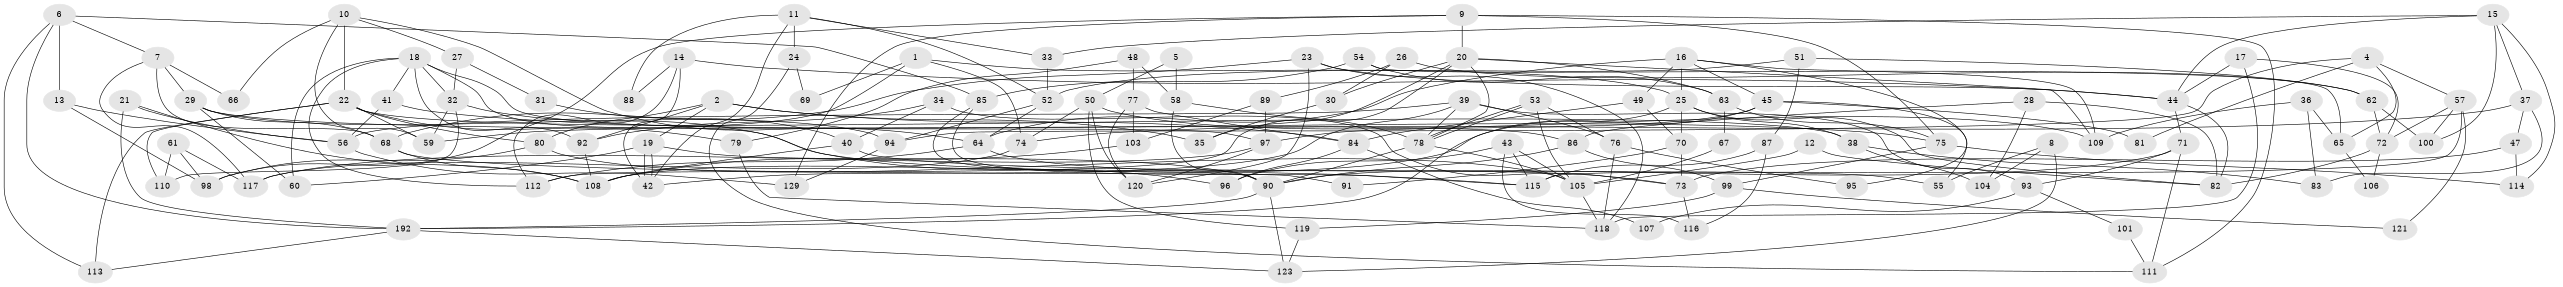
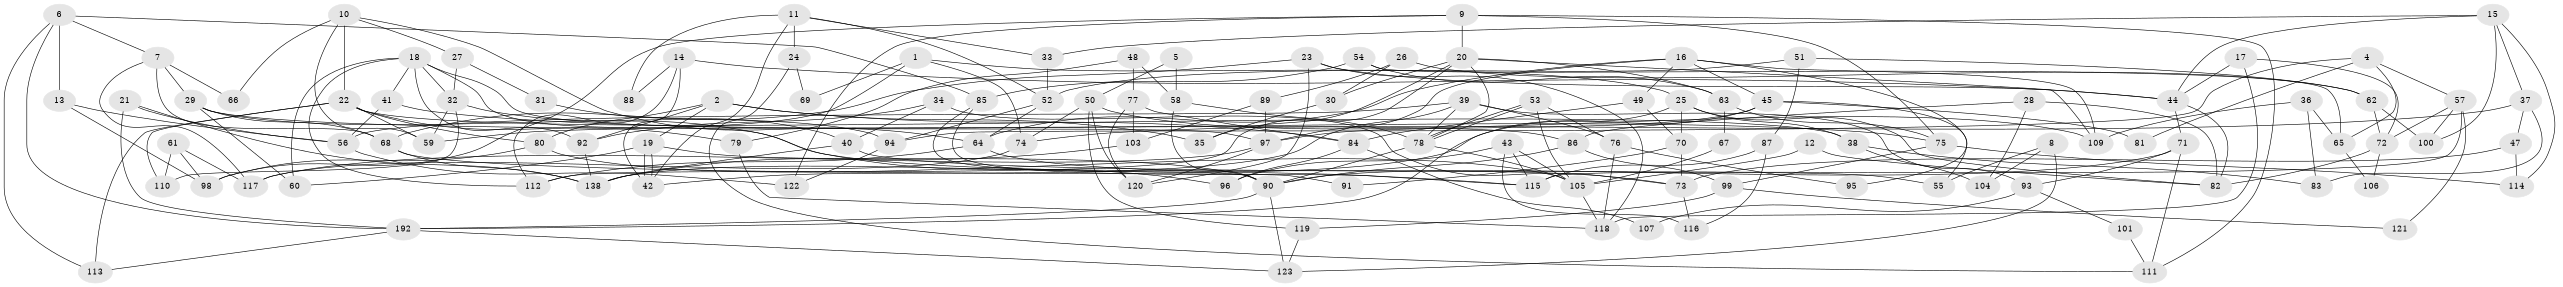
(1681, 79) -> (1458, 85)
(593, 186) -> (593, 186)
(792, 186) -> (792, 186)
